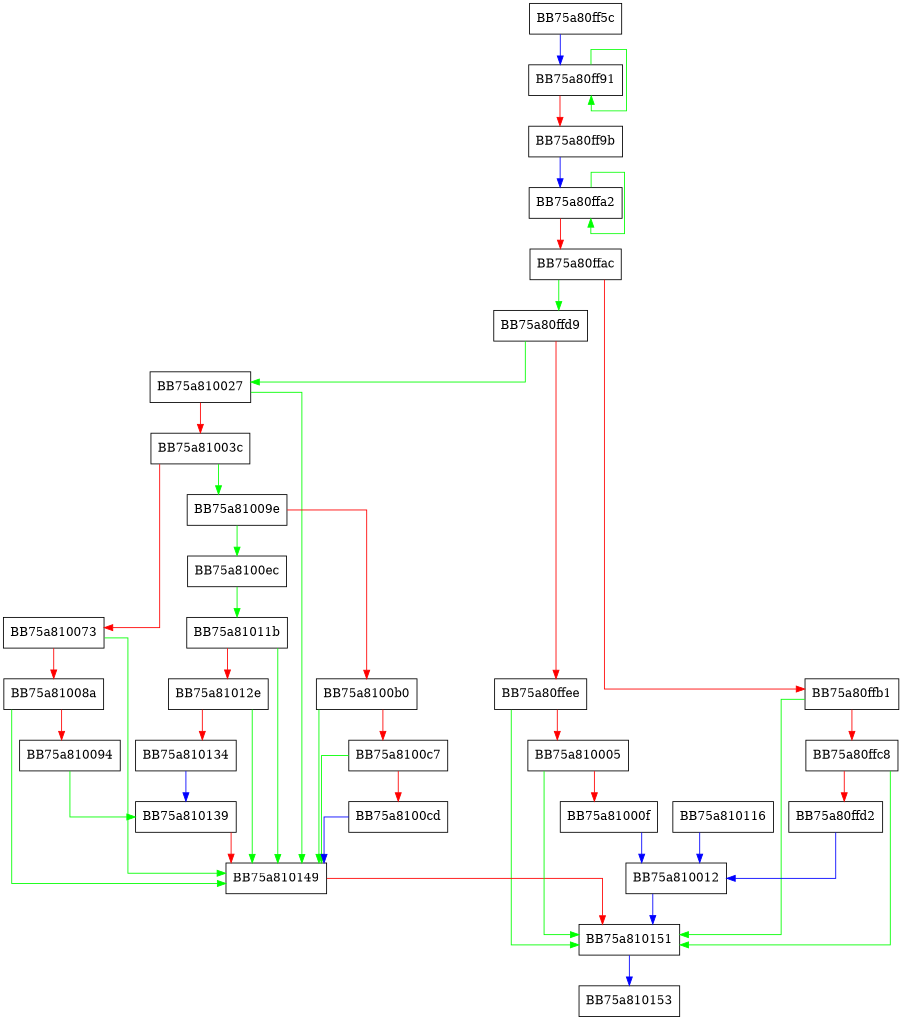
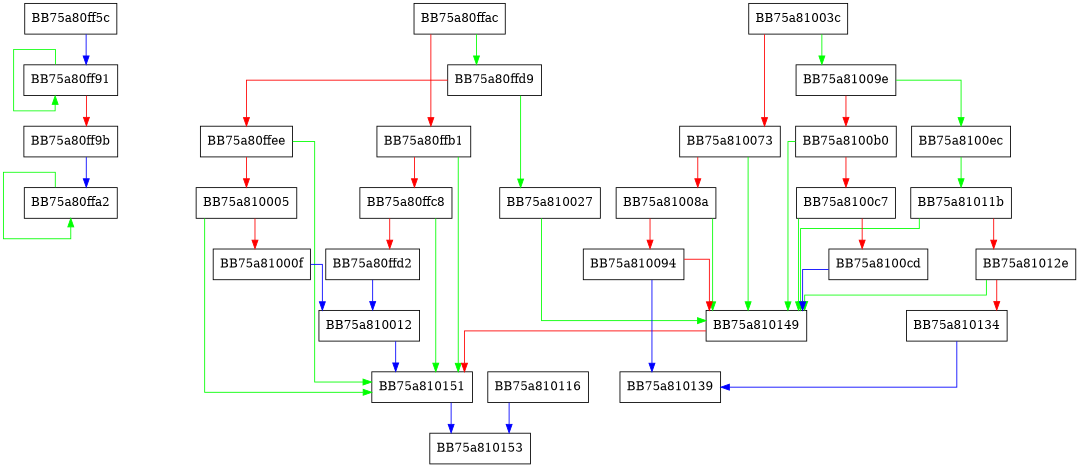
(560, 229) -> none
(200, 413) -> none
(75, 817) -> (652, 315)
(231, 843) -> (706, 259)
(700, 843) -> (509, 413)
